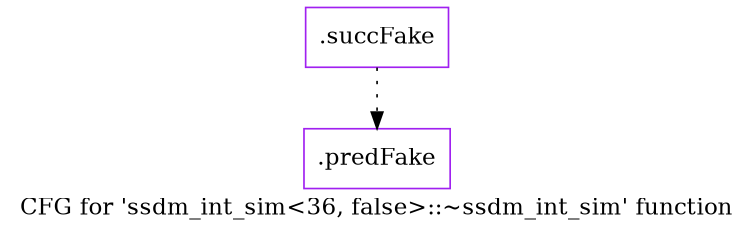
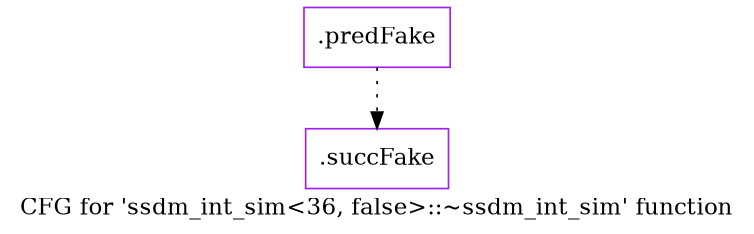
(377, 90) -> (377, 90)
